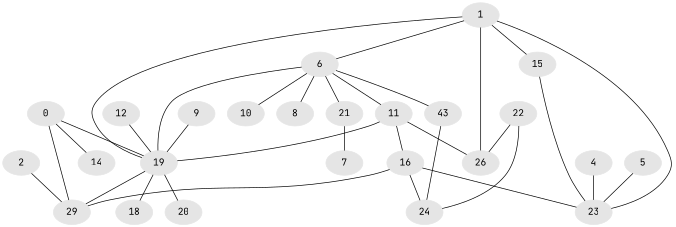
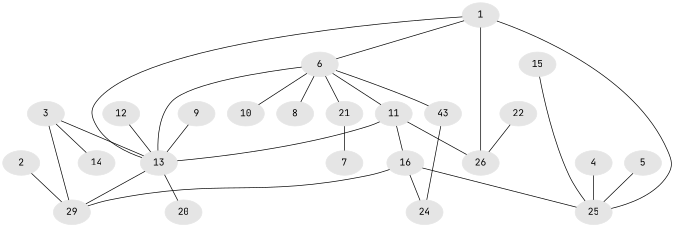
(509, 40) -> none
(46, 114) -> (46, 114)
(159, 163) -> (159, 163)
(498, 183) -> none
(134, 212) -> none
(594, 212) -> (594, 212)
